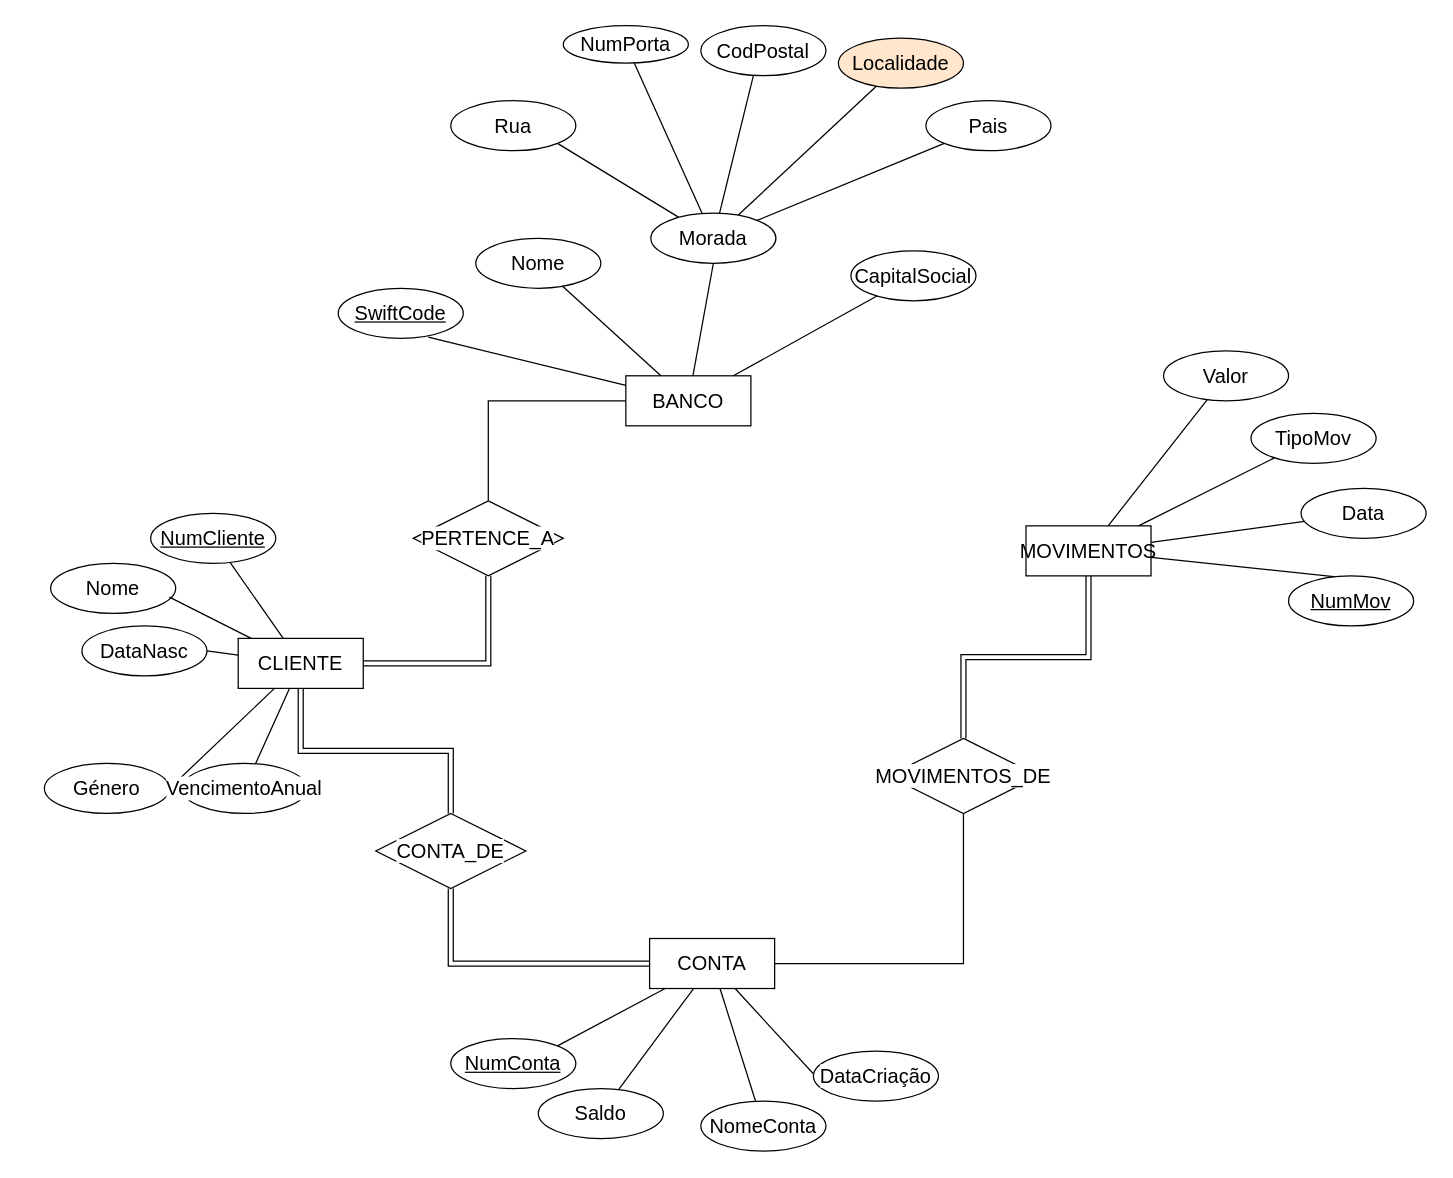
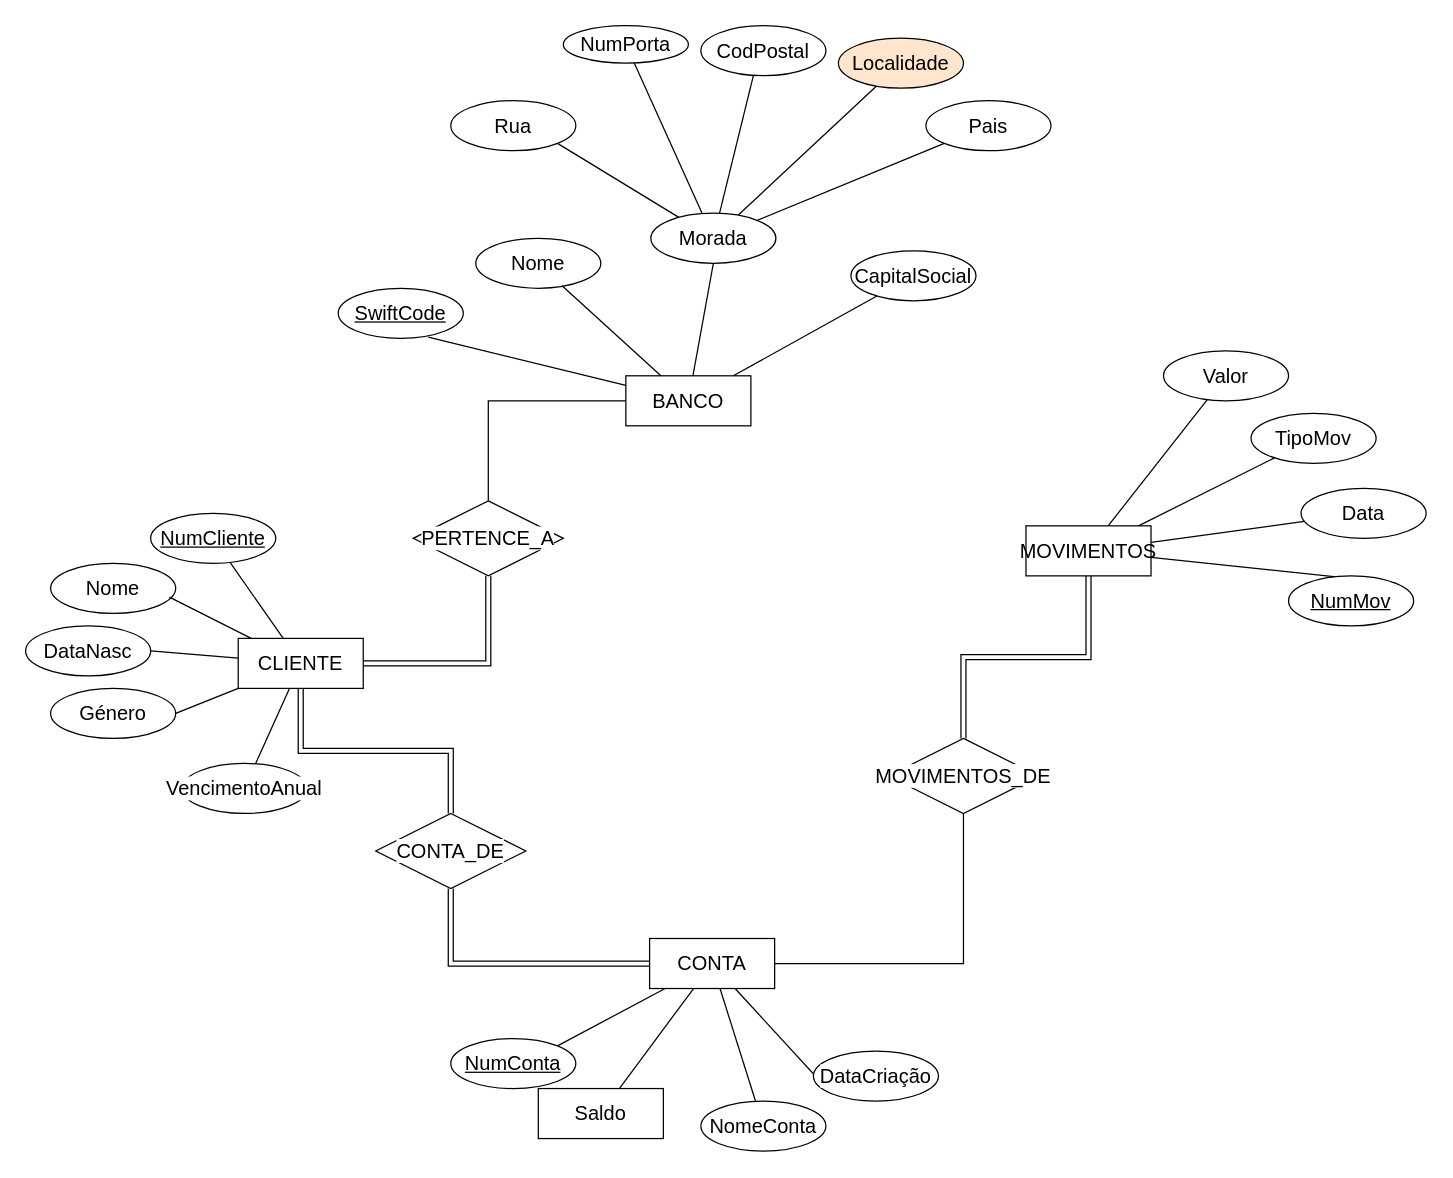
(144, 651) -> (88, 651)
(107, 788) -> (113, 713)
(601, 1113) -> (601, 1113)
